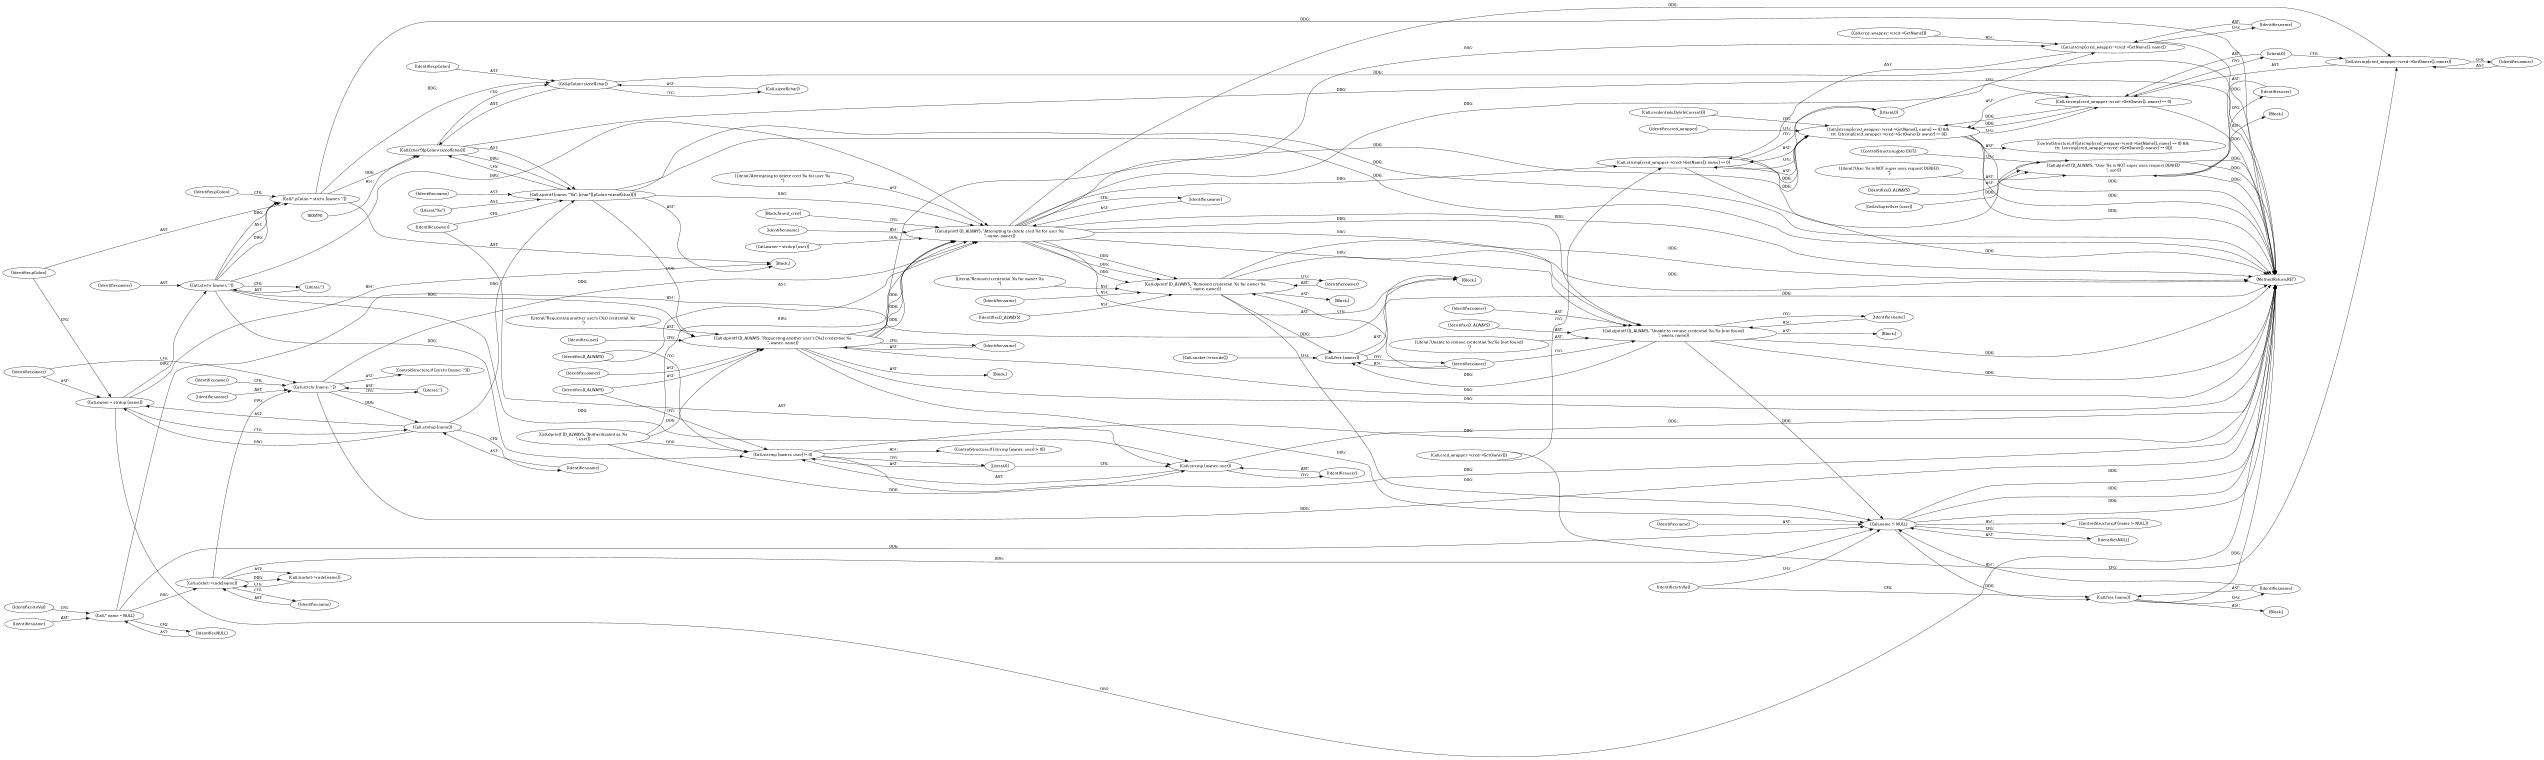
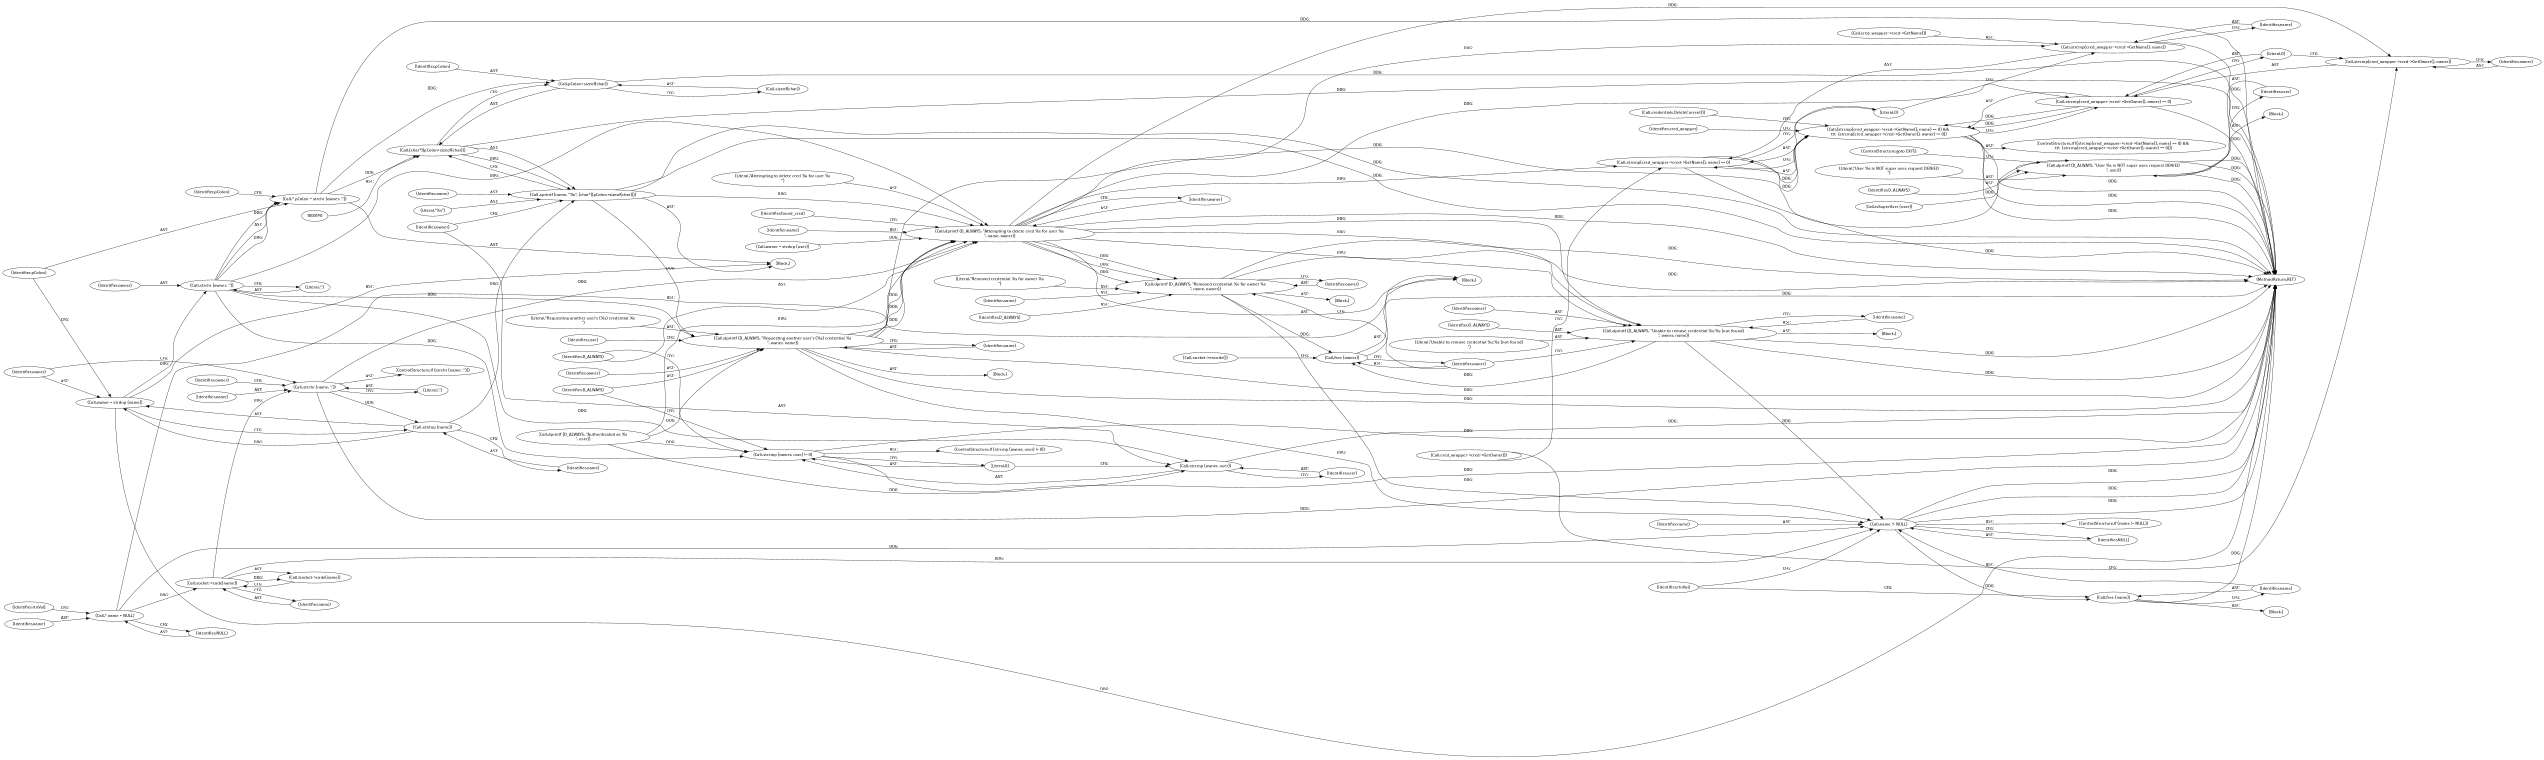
(783, 214) -> (783, 214)
